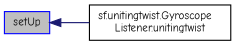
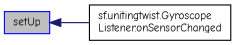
(160, 23) -> (160, 23)
